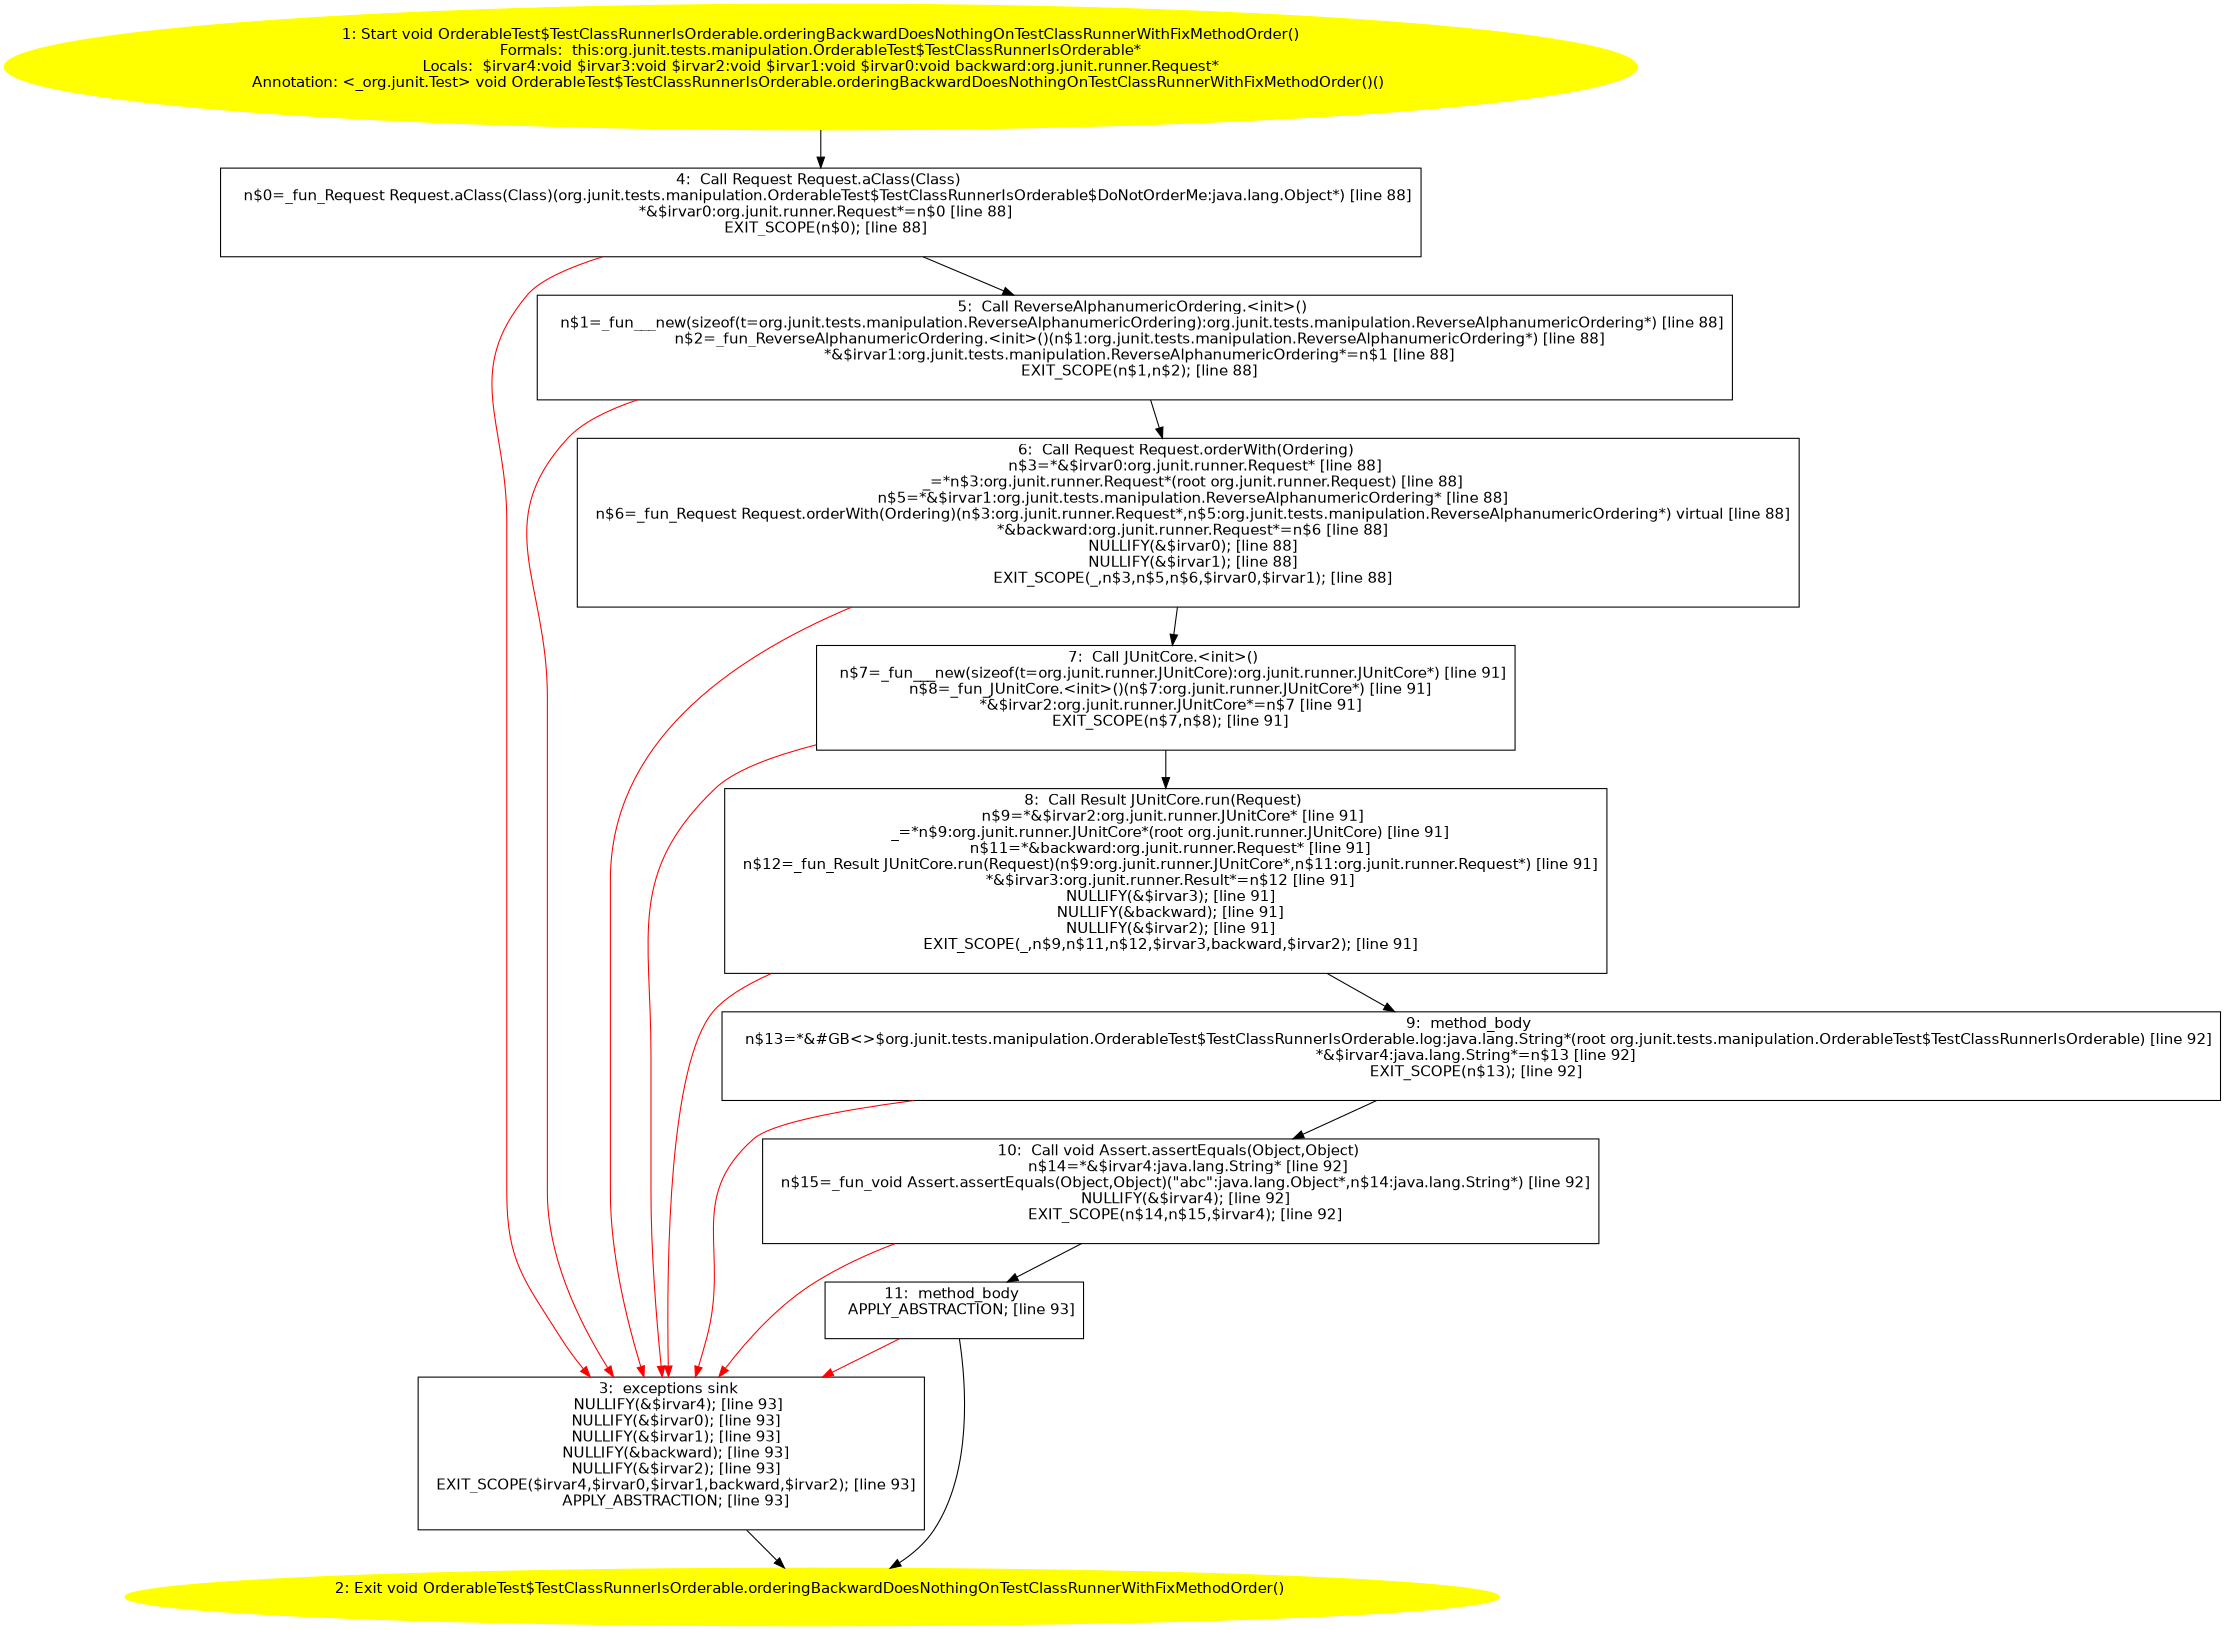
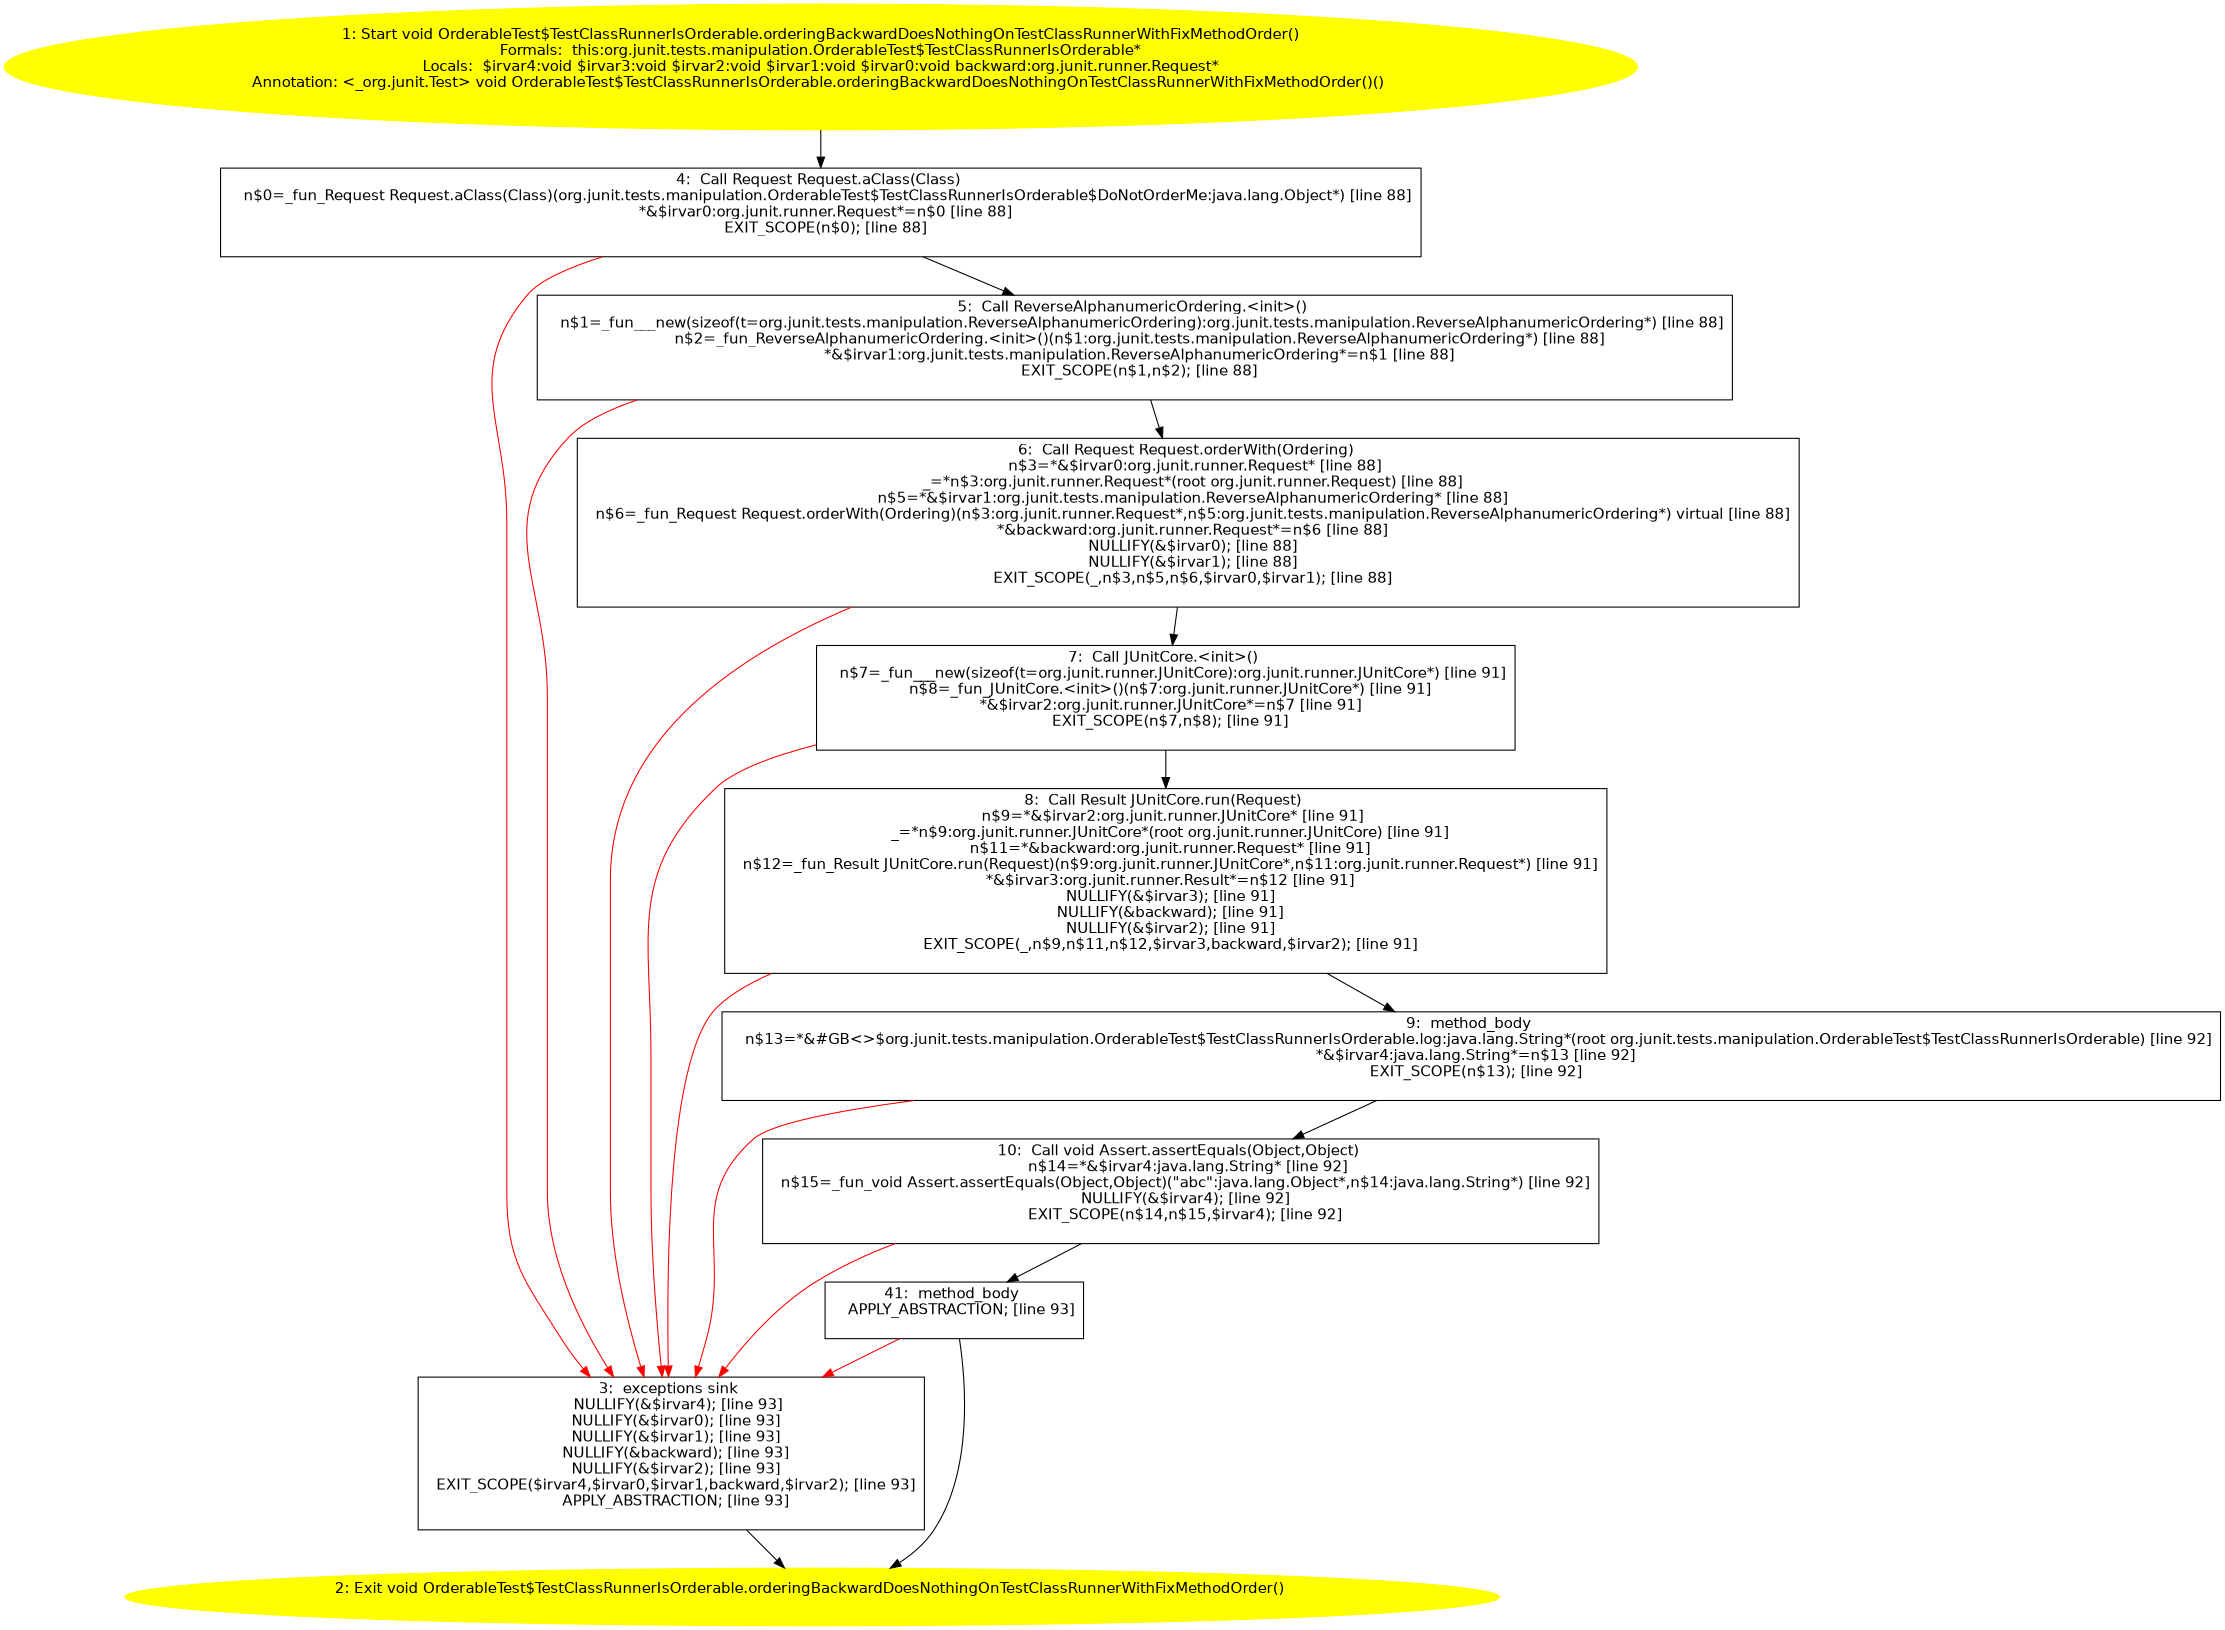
(954, 1310) -> (954, 1310)
